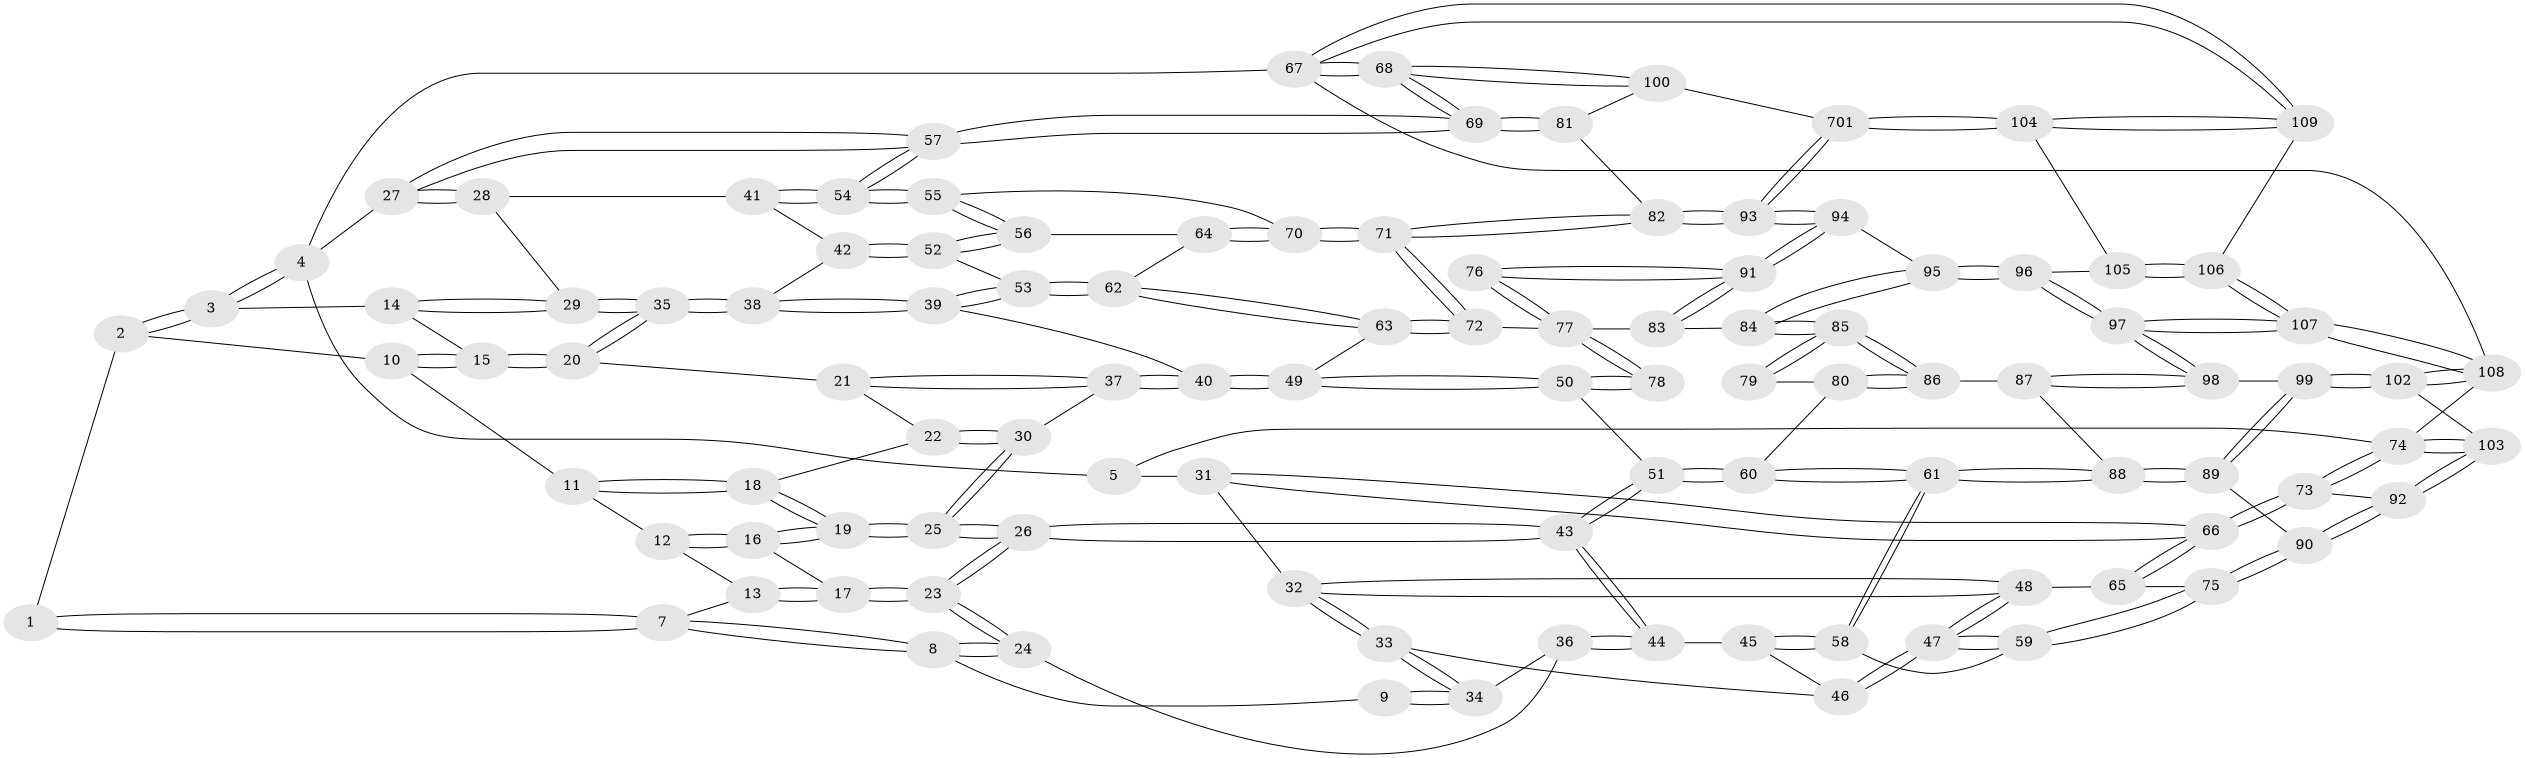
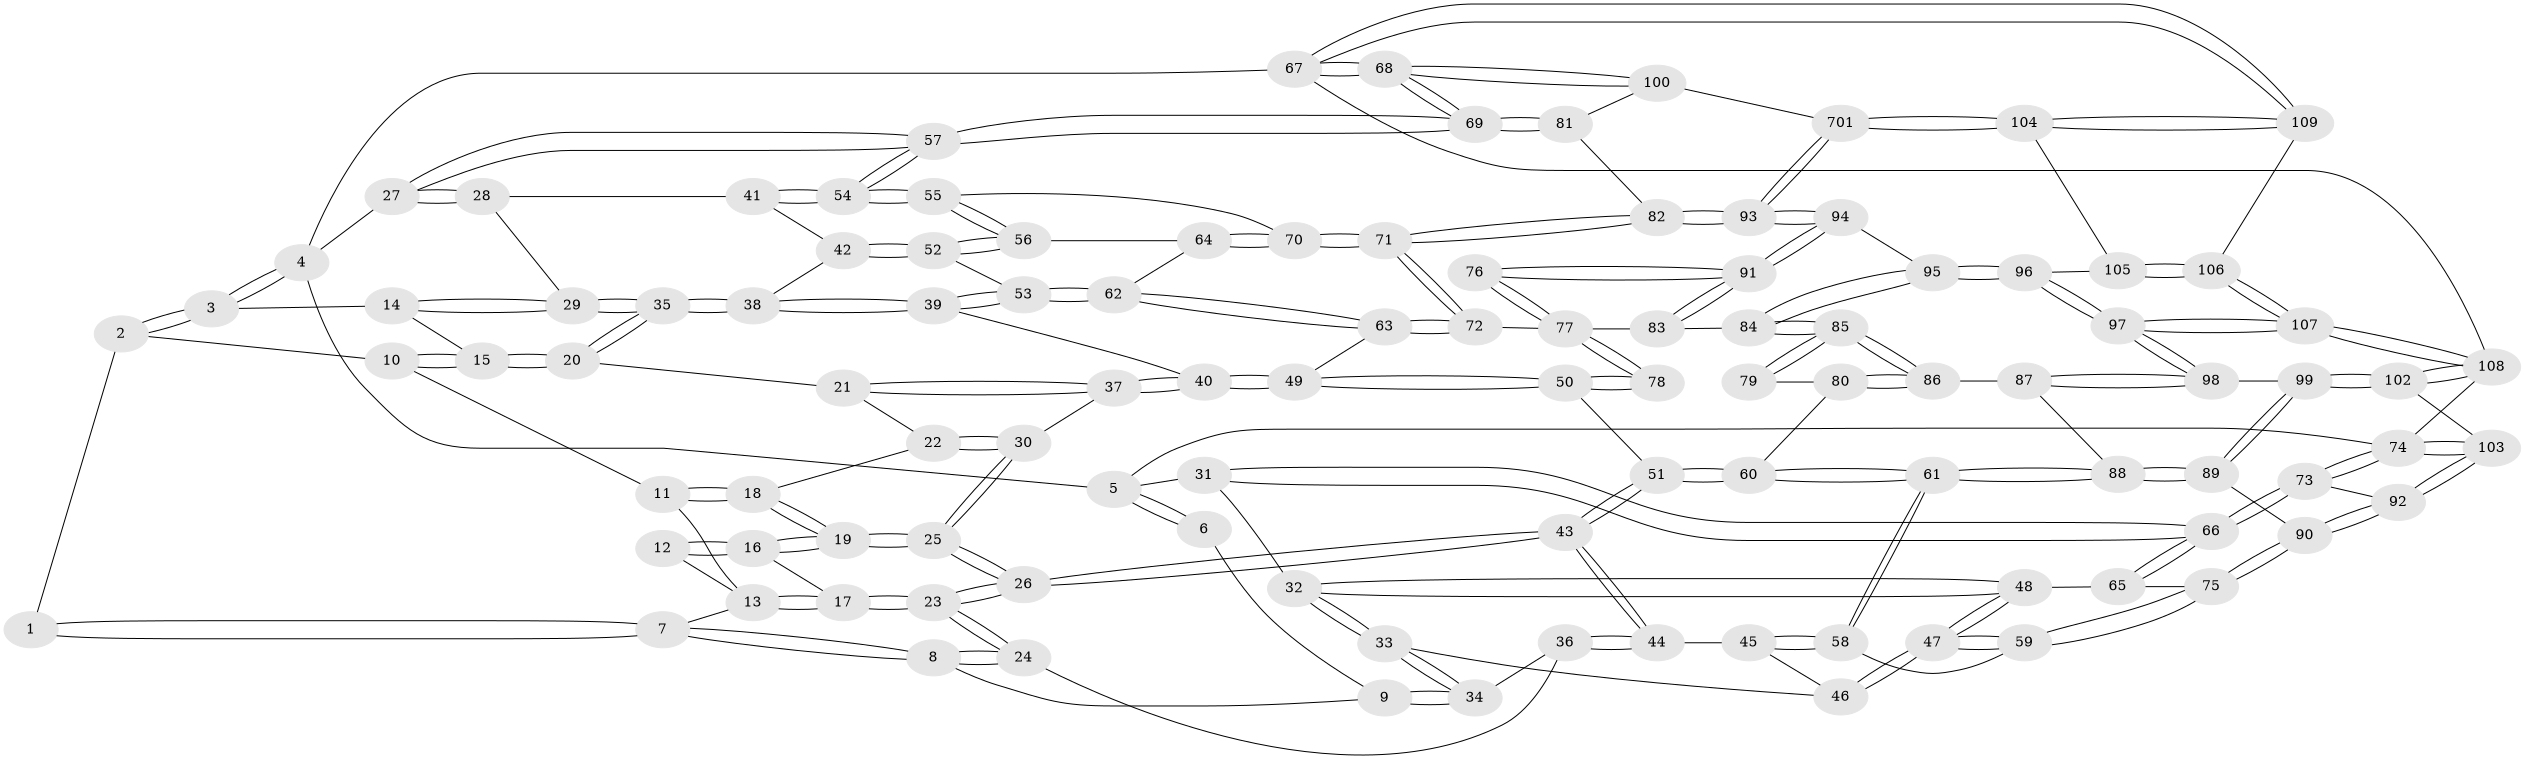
(618, 514) -> (708, 549)
none -> (1204, 529)
